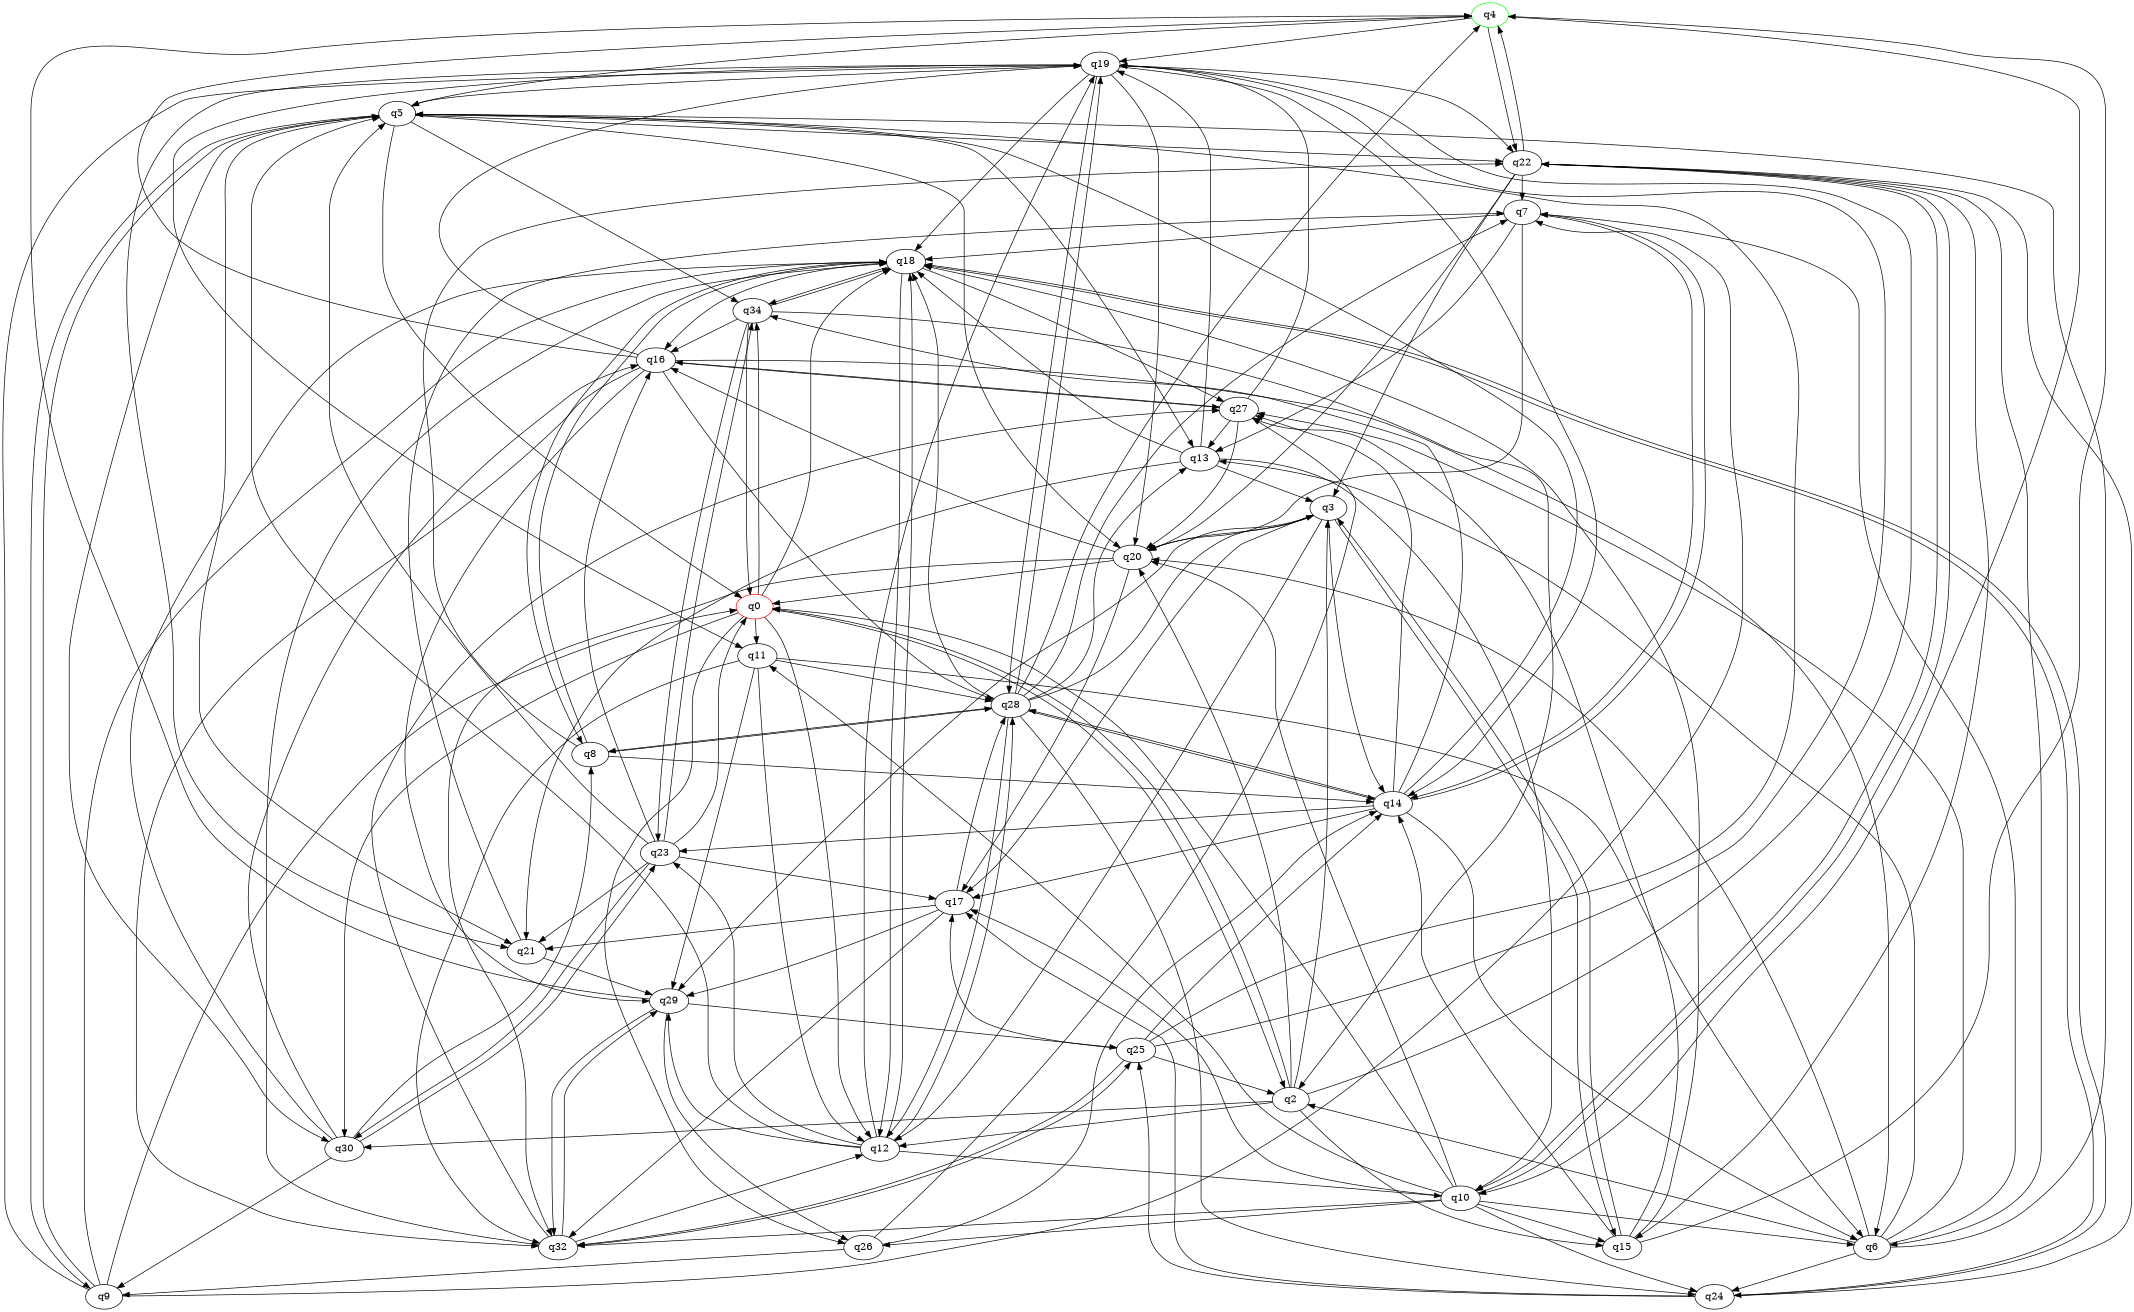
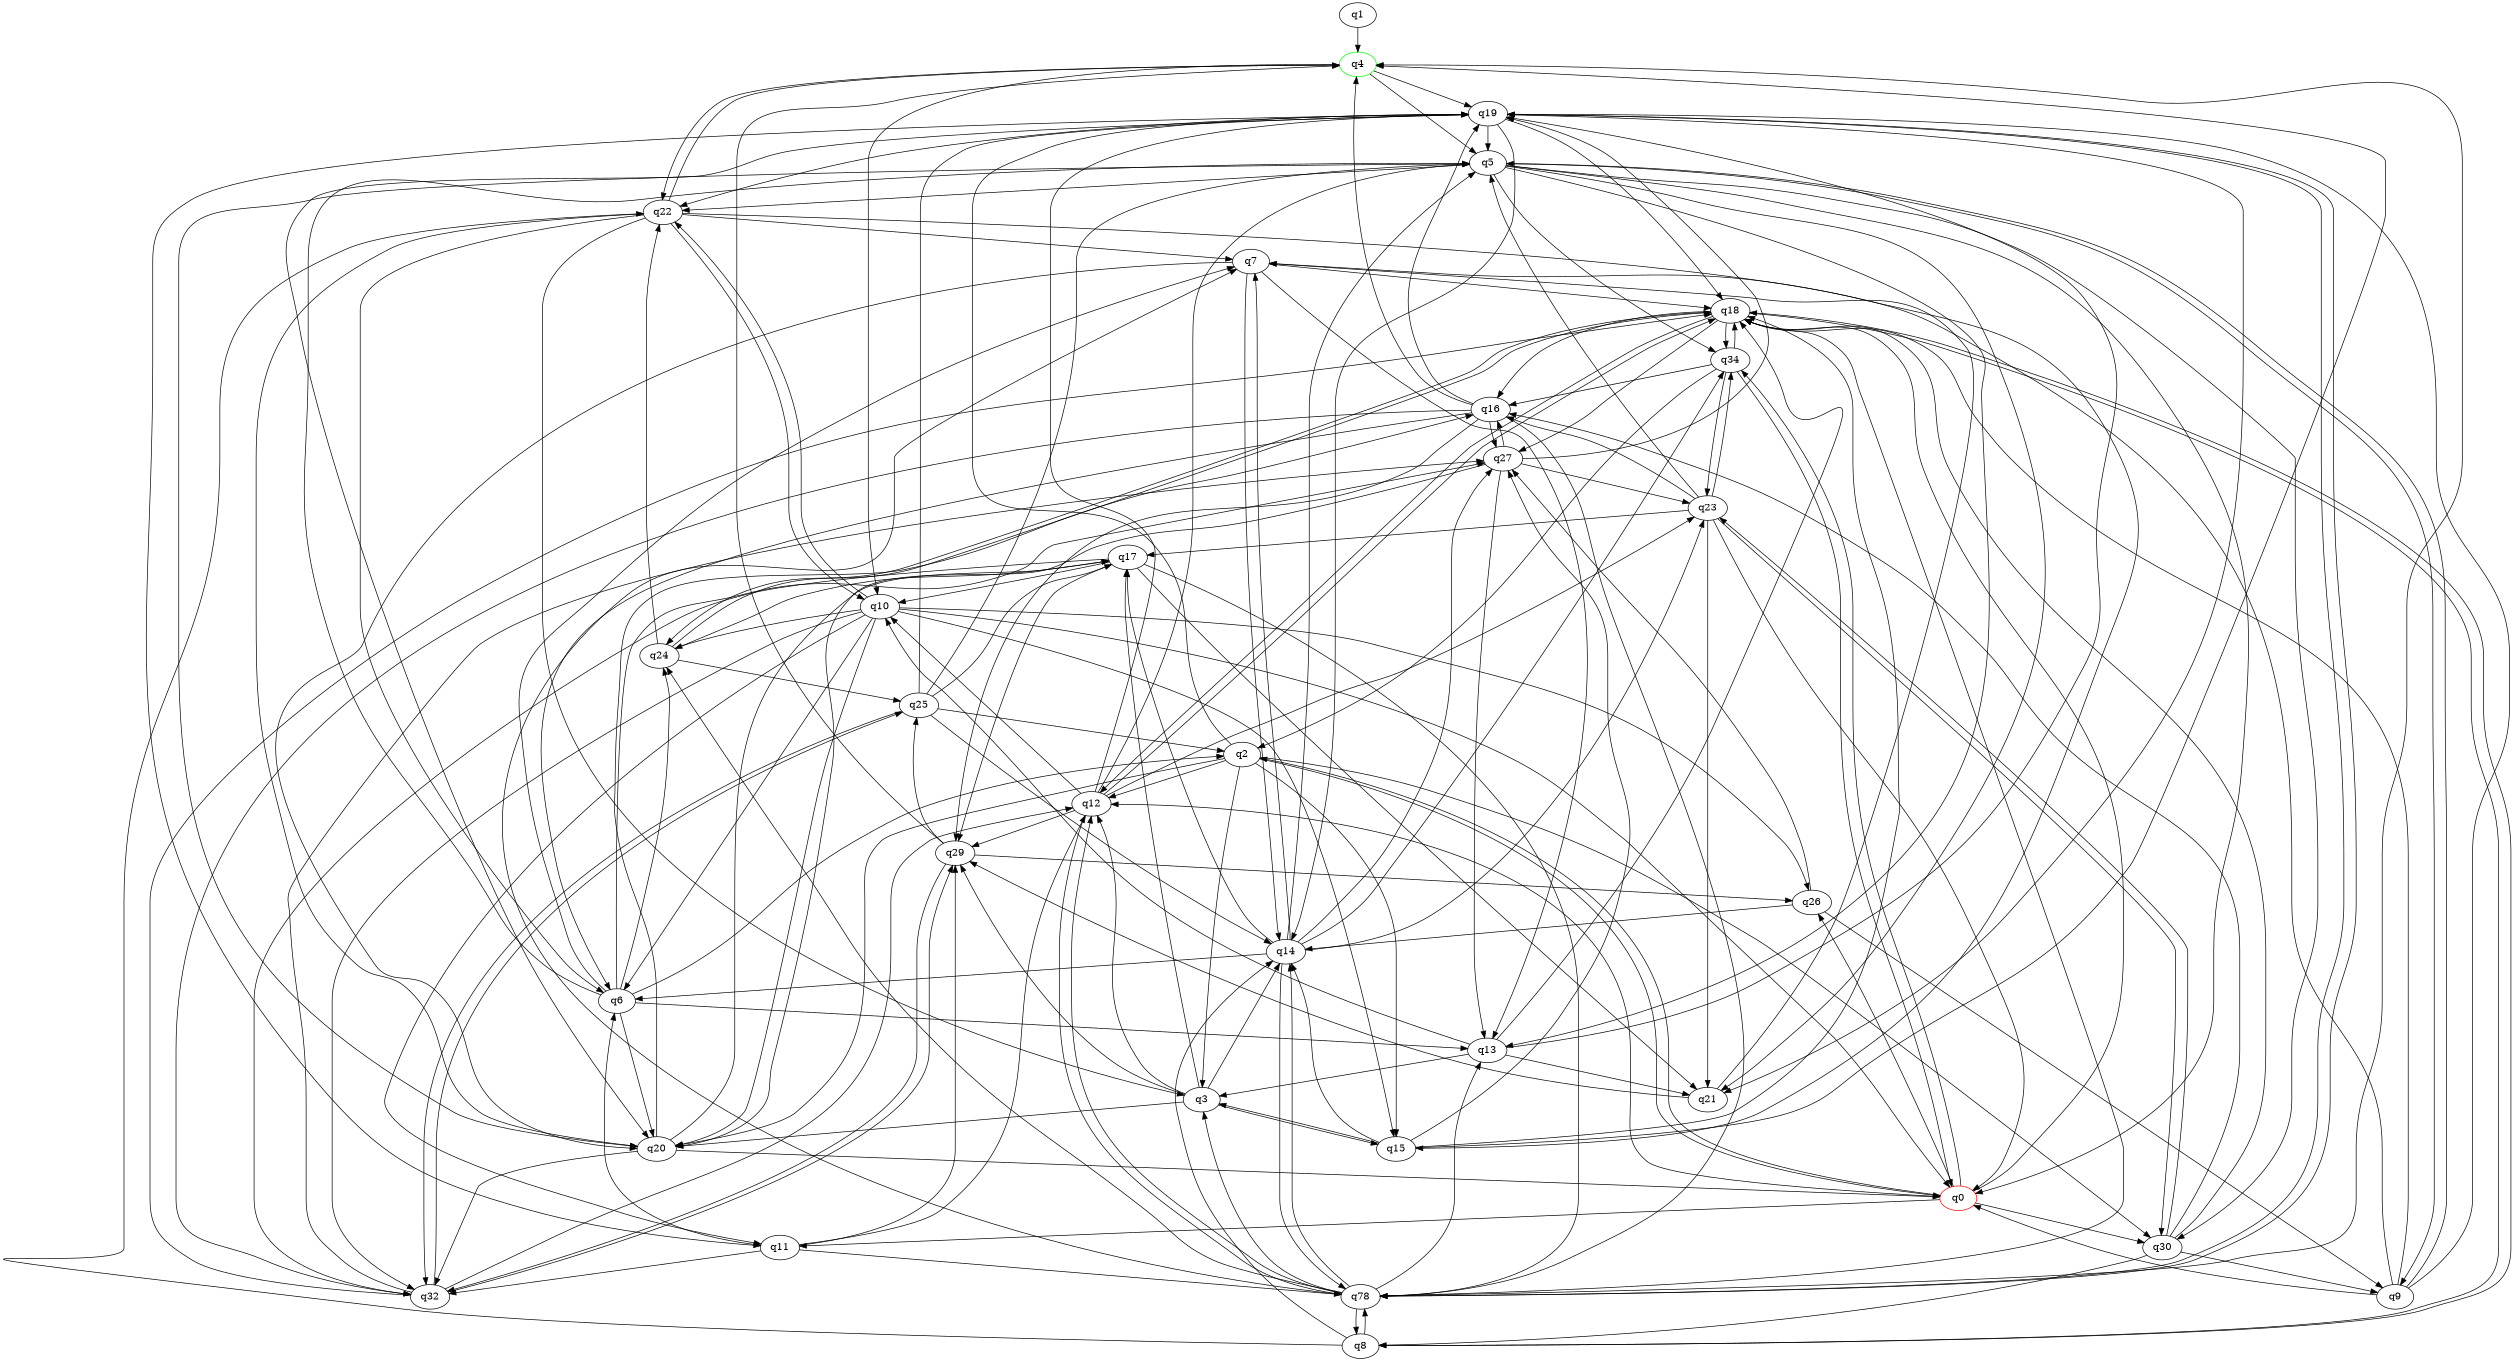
none -> (1358, 15)
none -> (1602, 483)
(1011, 705) -> (1361, 1297)
(1217, 1084) -> (1008, 582)
